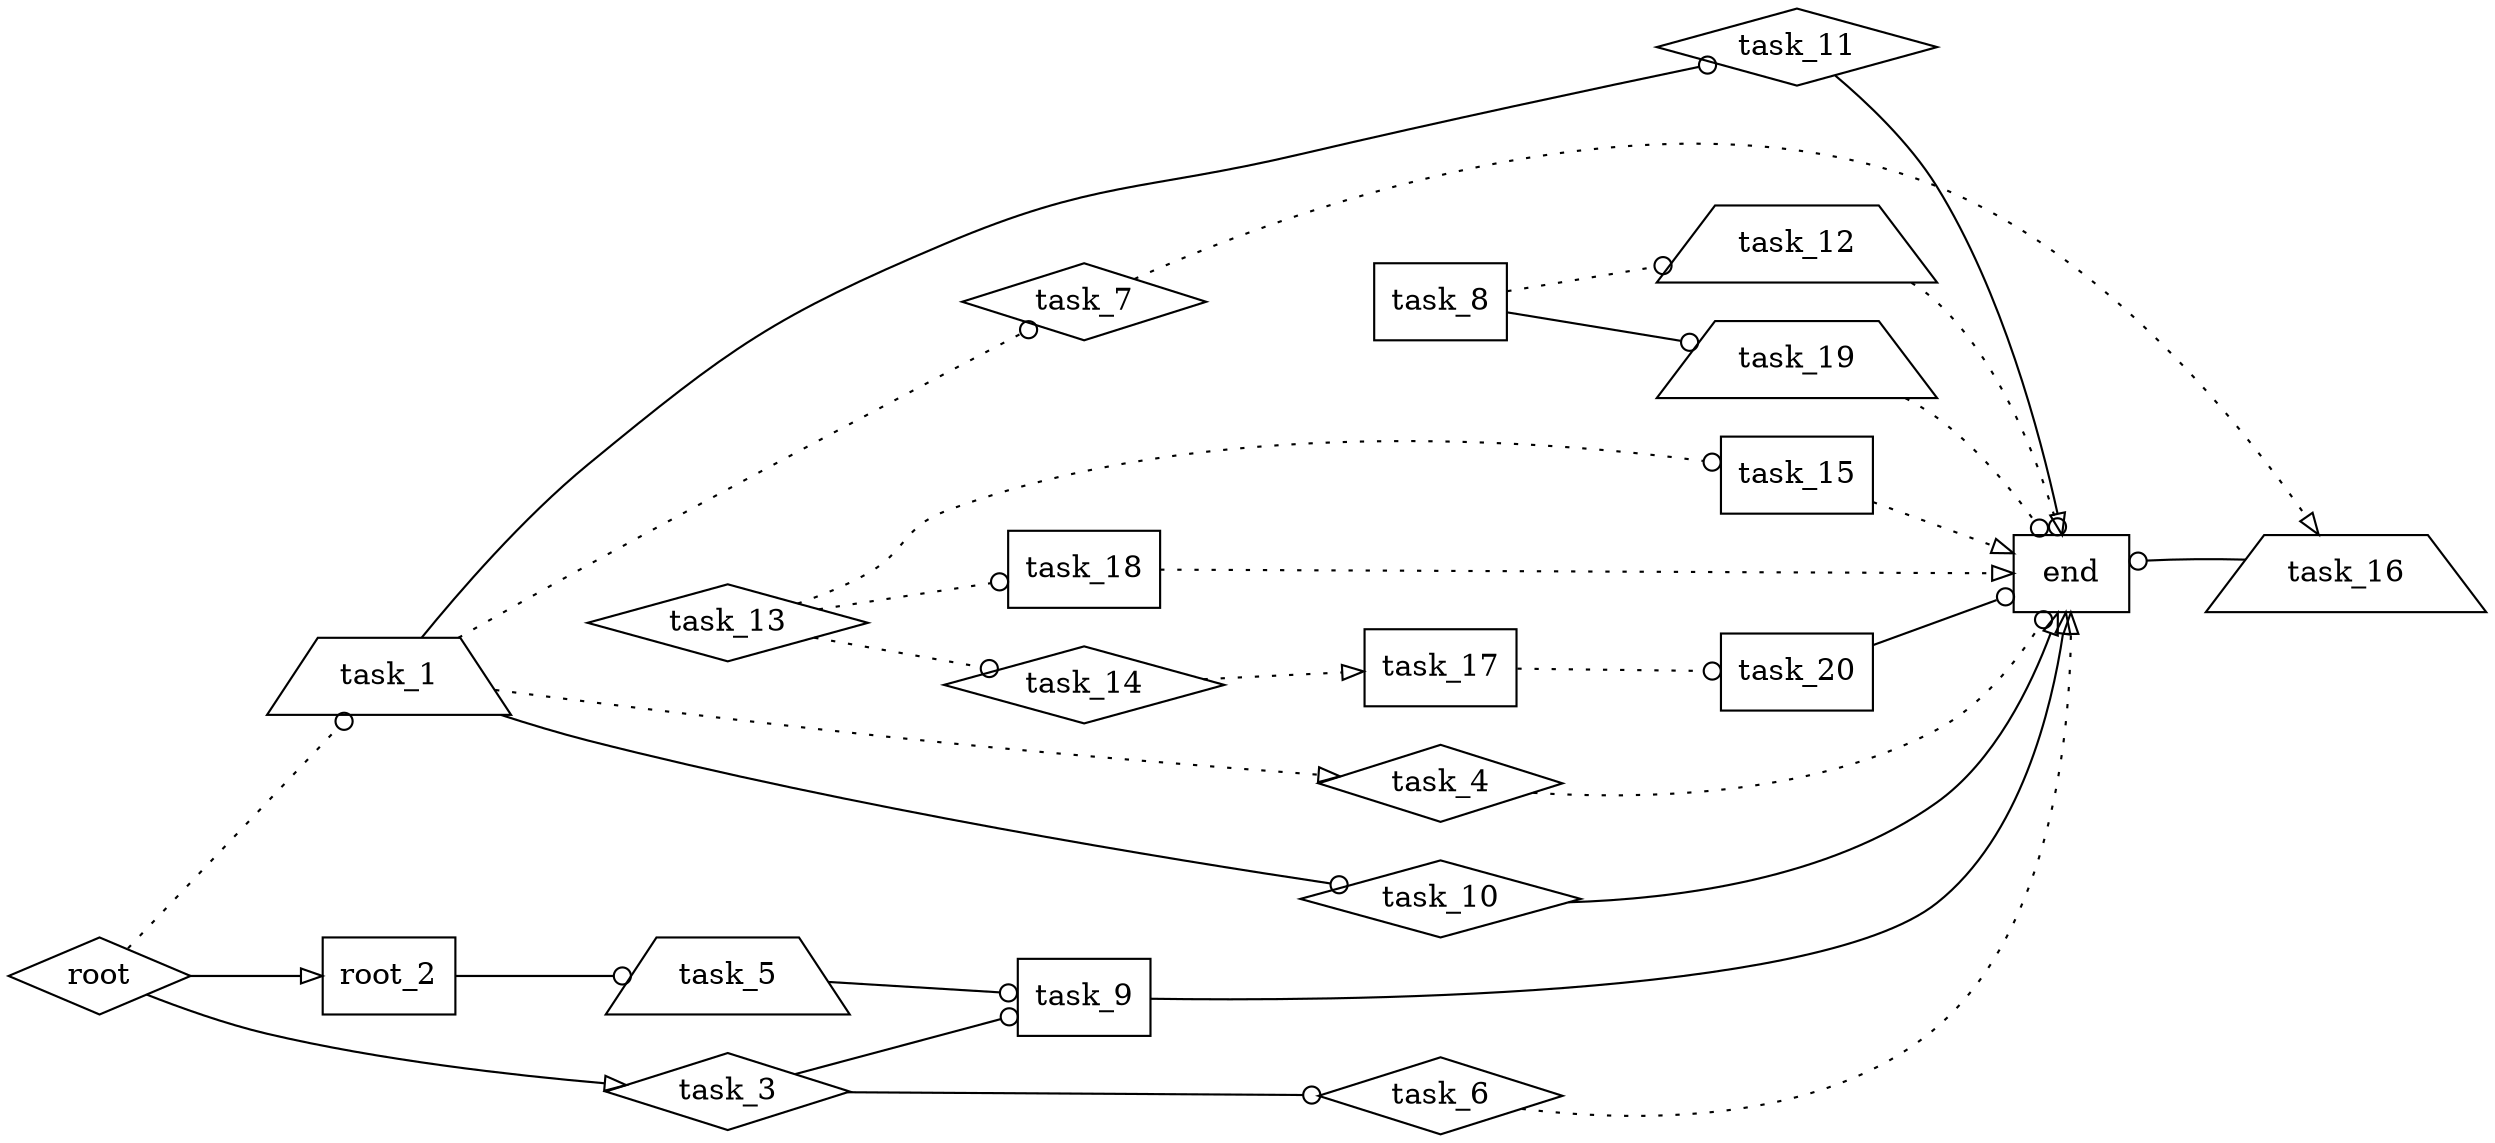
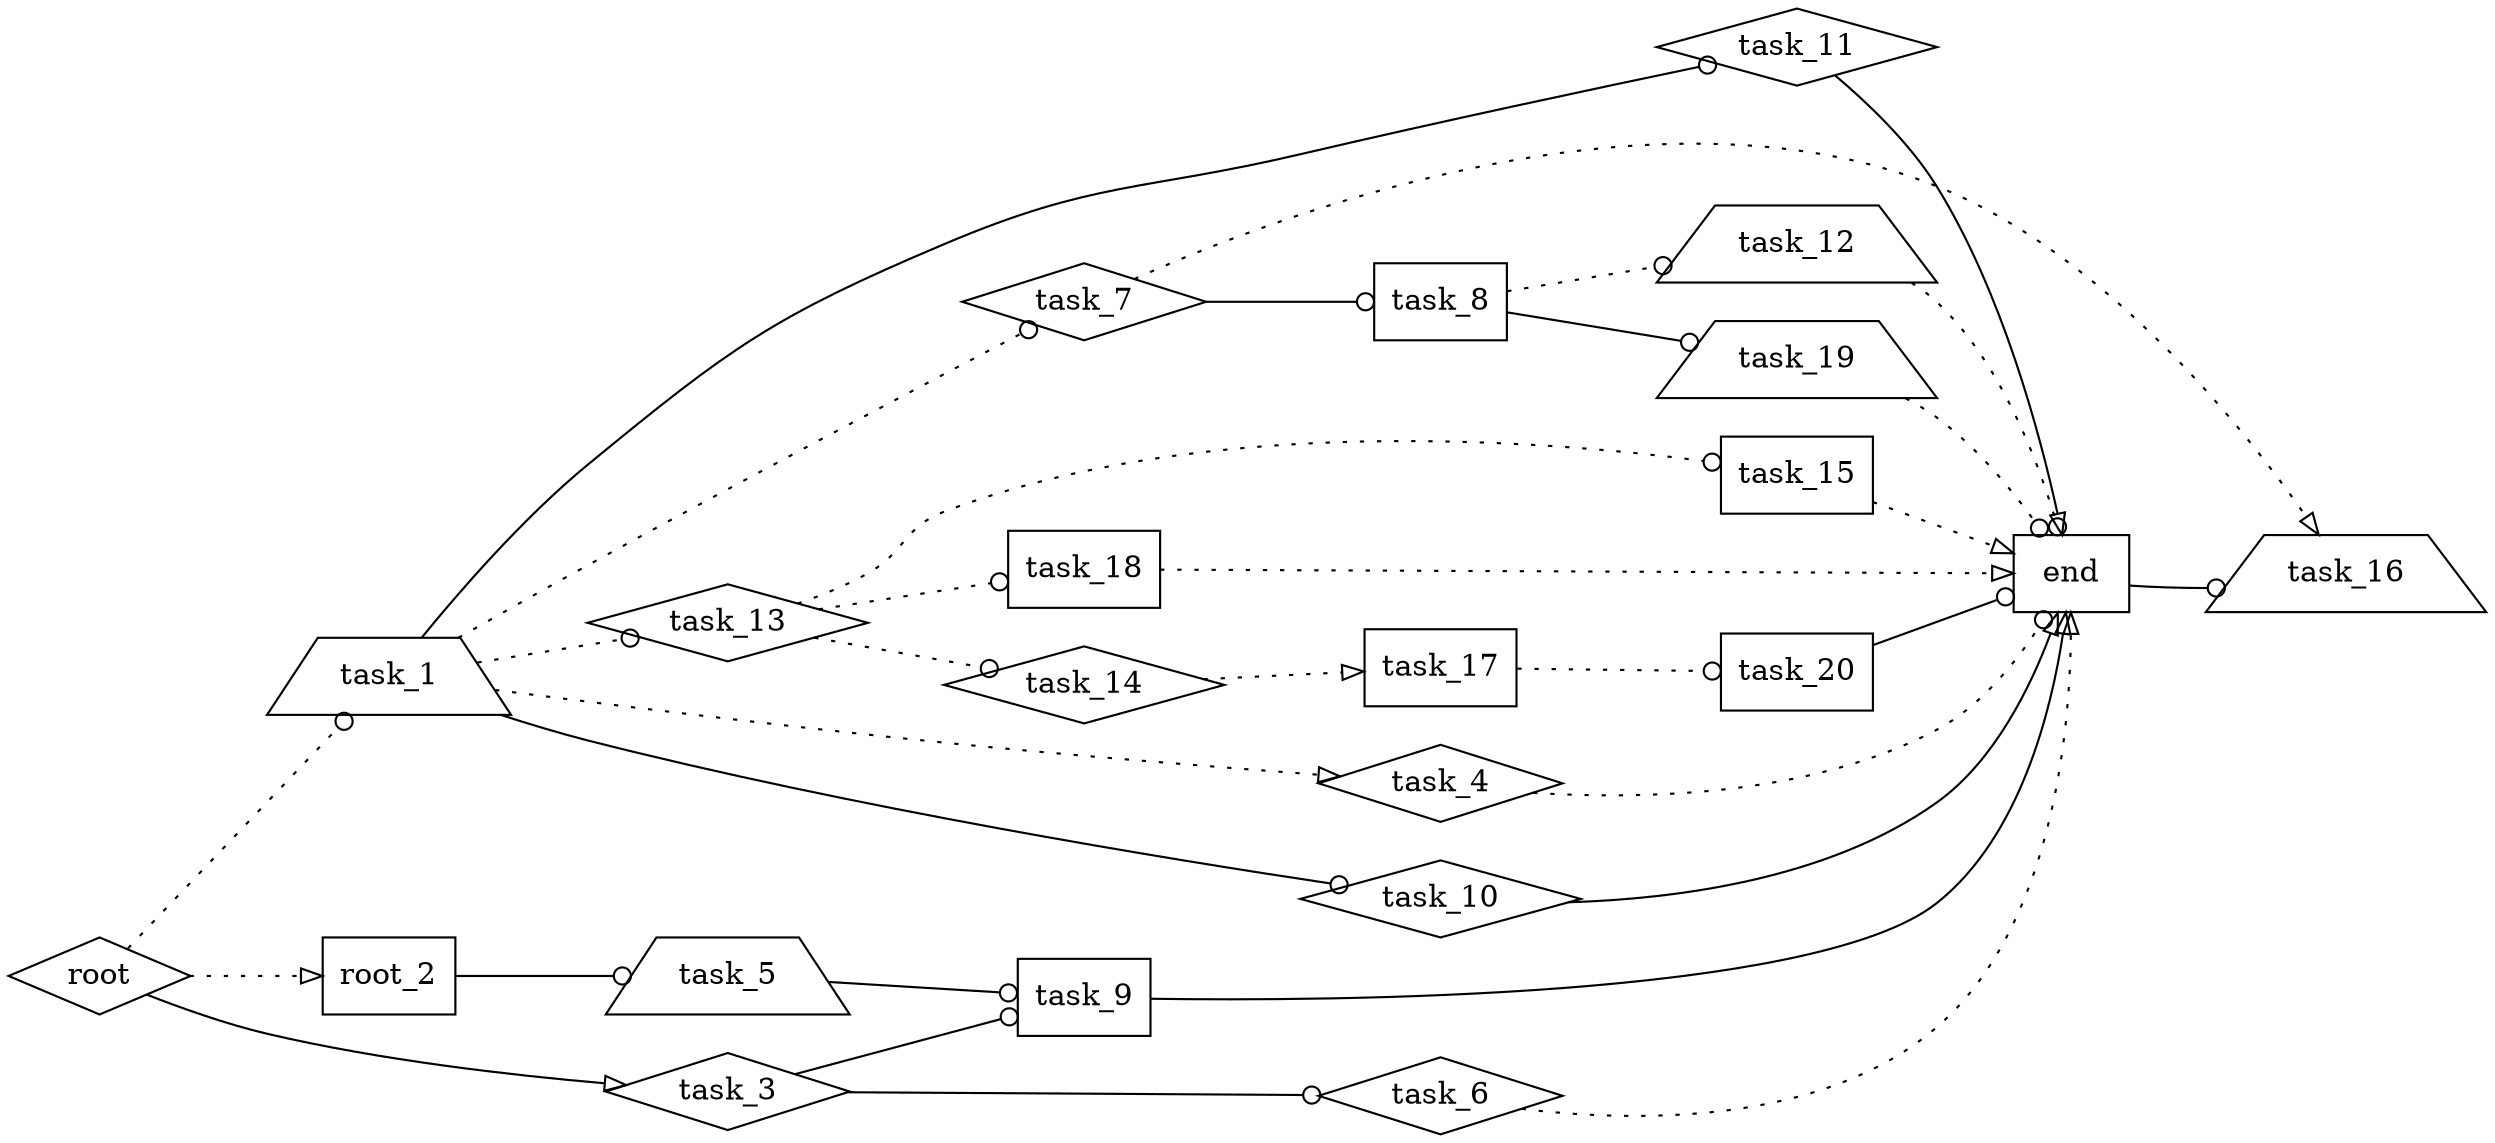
none -> (1282, 302)
(2196, 559) -> (2169, 587)
none -> (549, 651)
(245, 976) -> (245, 976)
